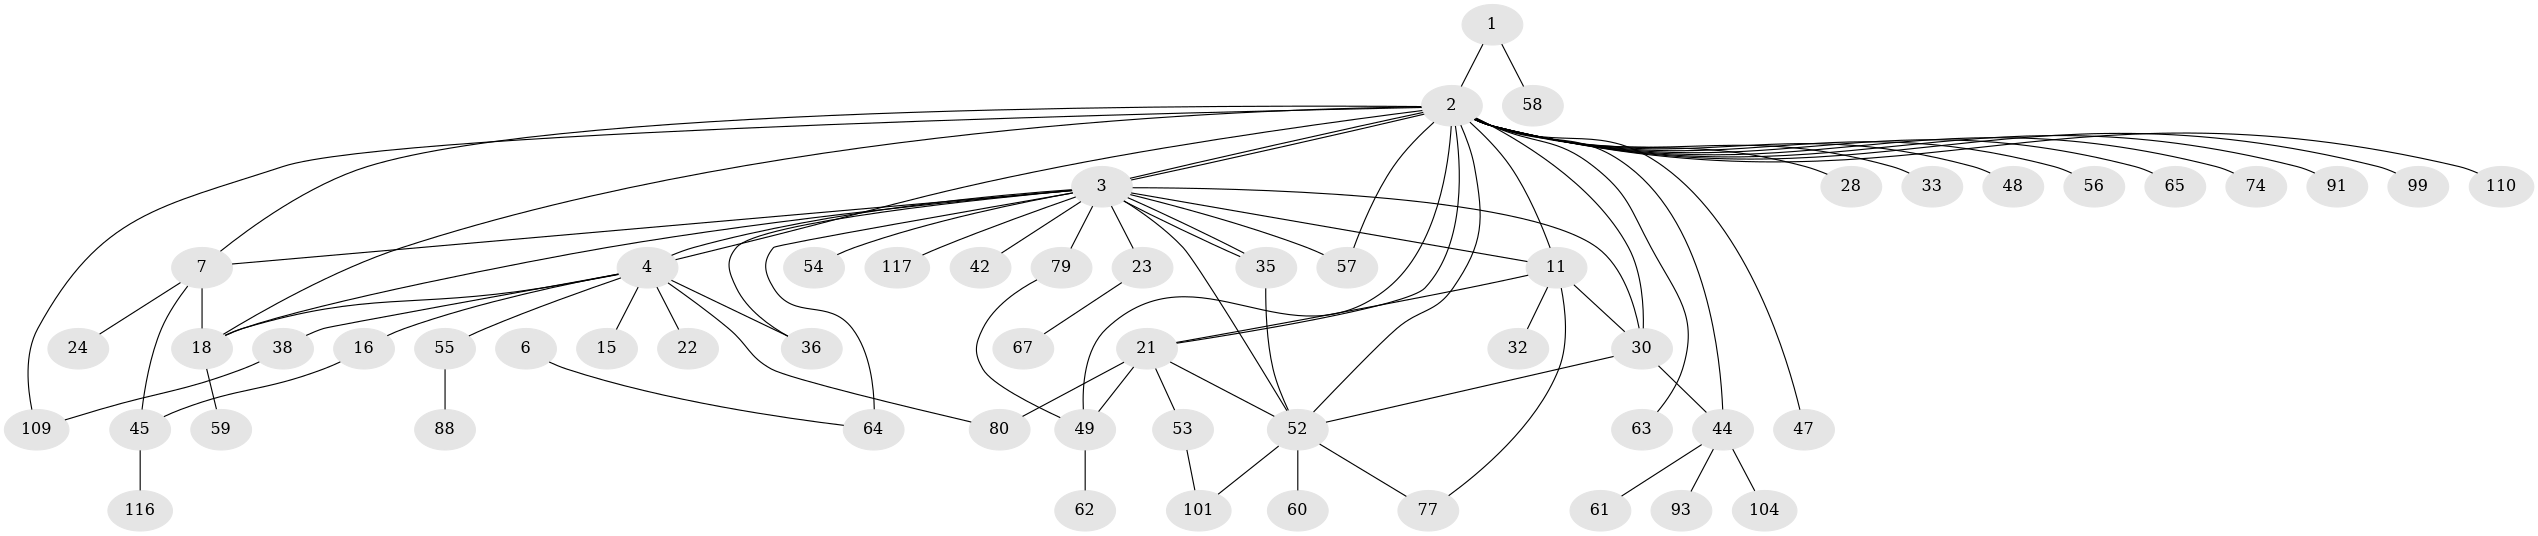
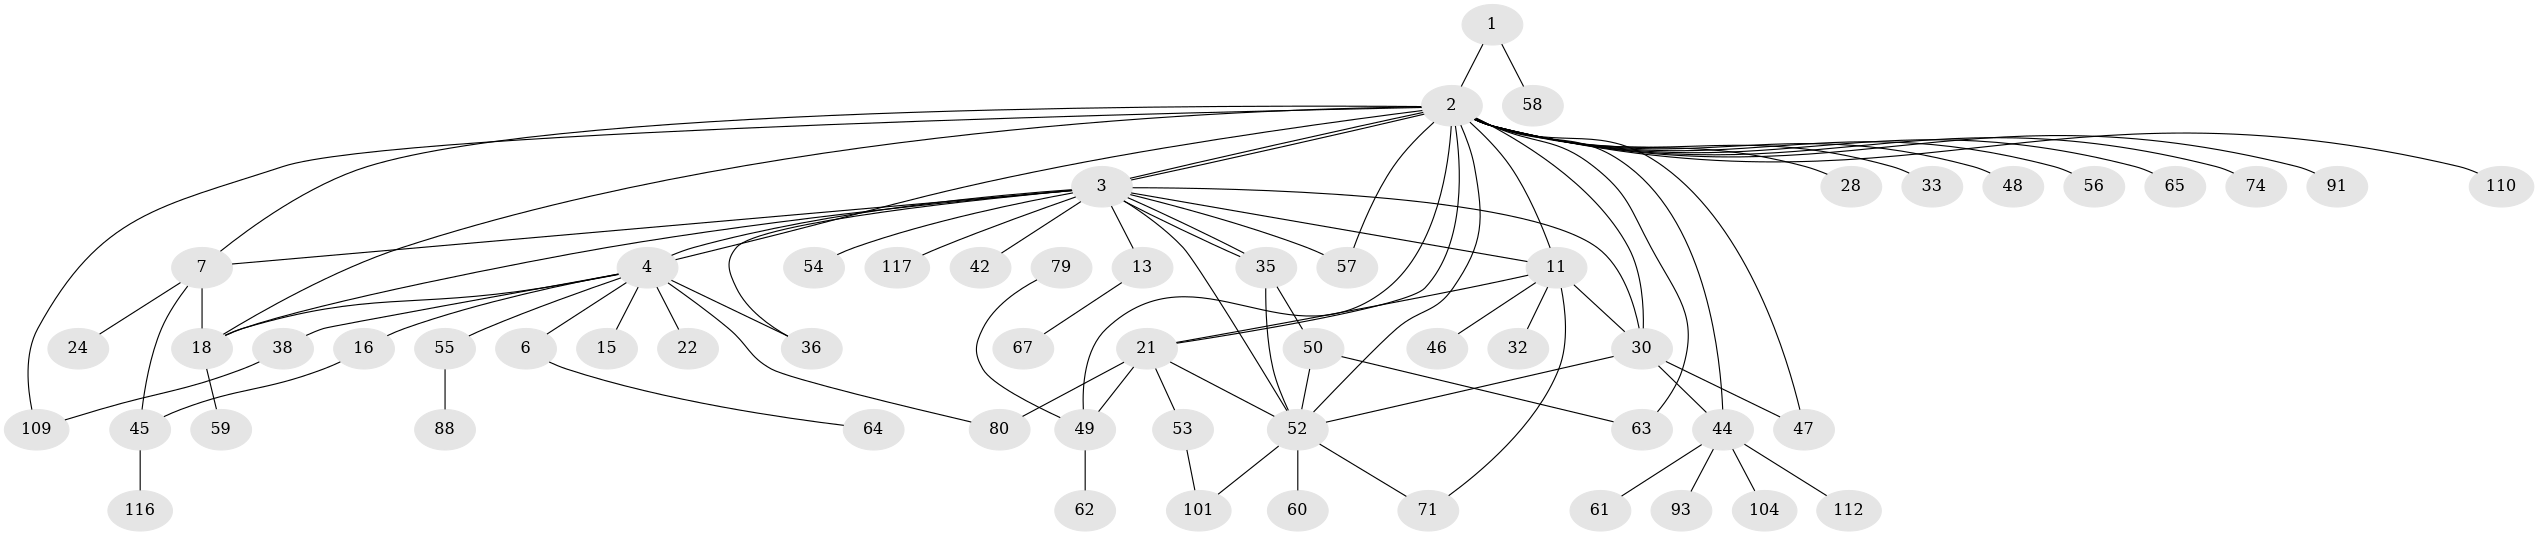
(2418, 187) -> none
(1082, 227) -> none
(814, 239) -> none
(1143, 268) -> (1143, 268)
none -> (587, 308)
none -> (1314, 349)
none -> (1437, 349)
none -> (1729, 392)
(1428, 511) -> (1428, 511)
none -> (1849, 511)
